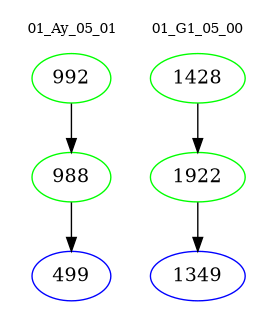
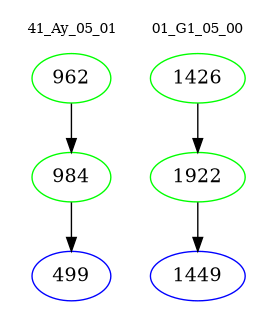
(72, 30) -> (72, 30)
(71, 78) -> (71, 78)
(198, 78) -> (198, 78)
(71, 177) -> (71, 177)
(198, 276) -> (198, 276)
